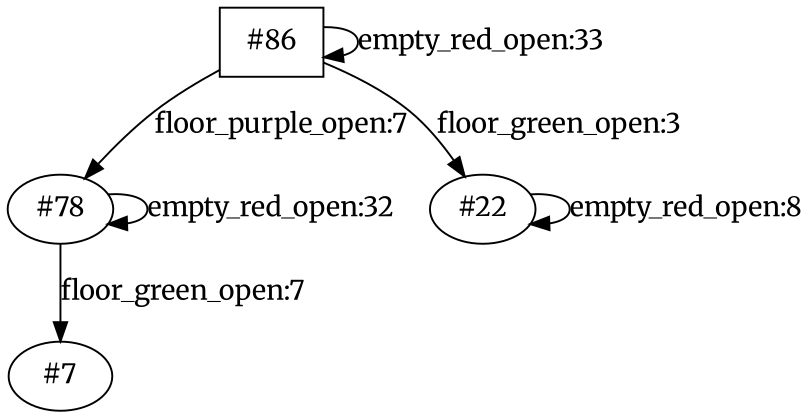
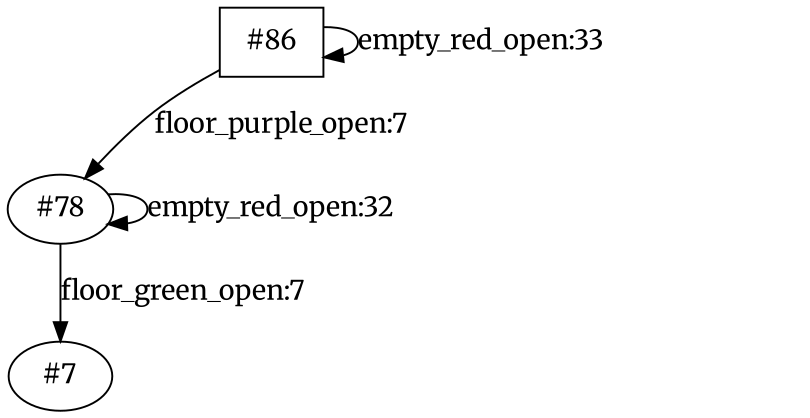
(483, 209) -> none
